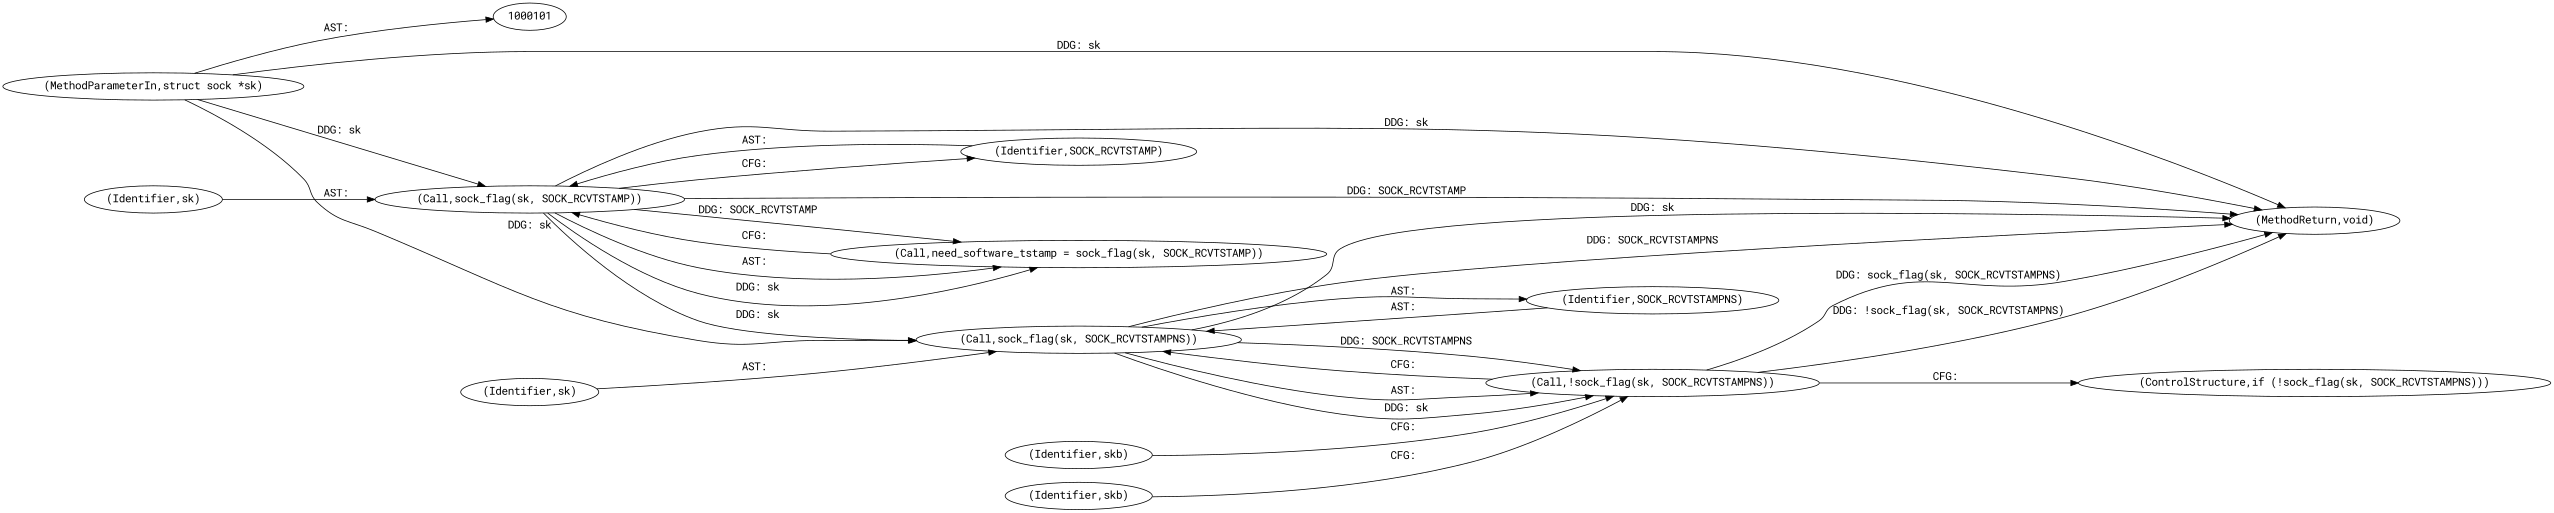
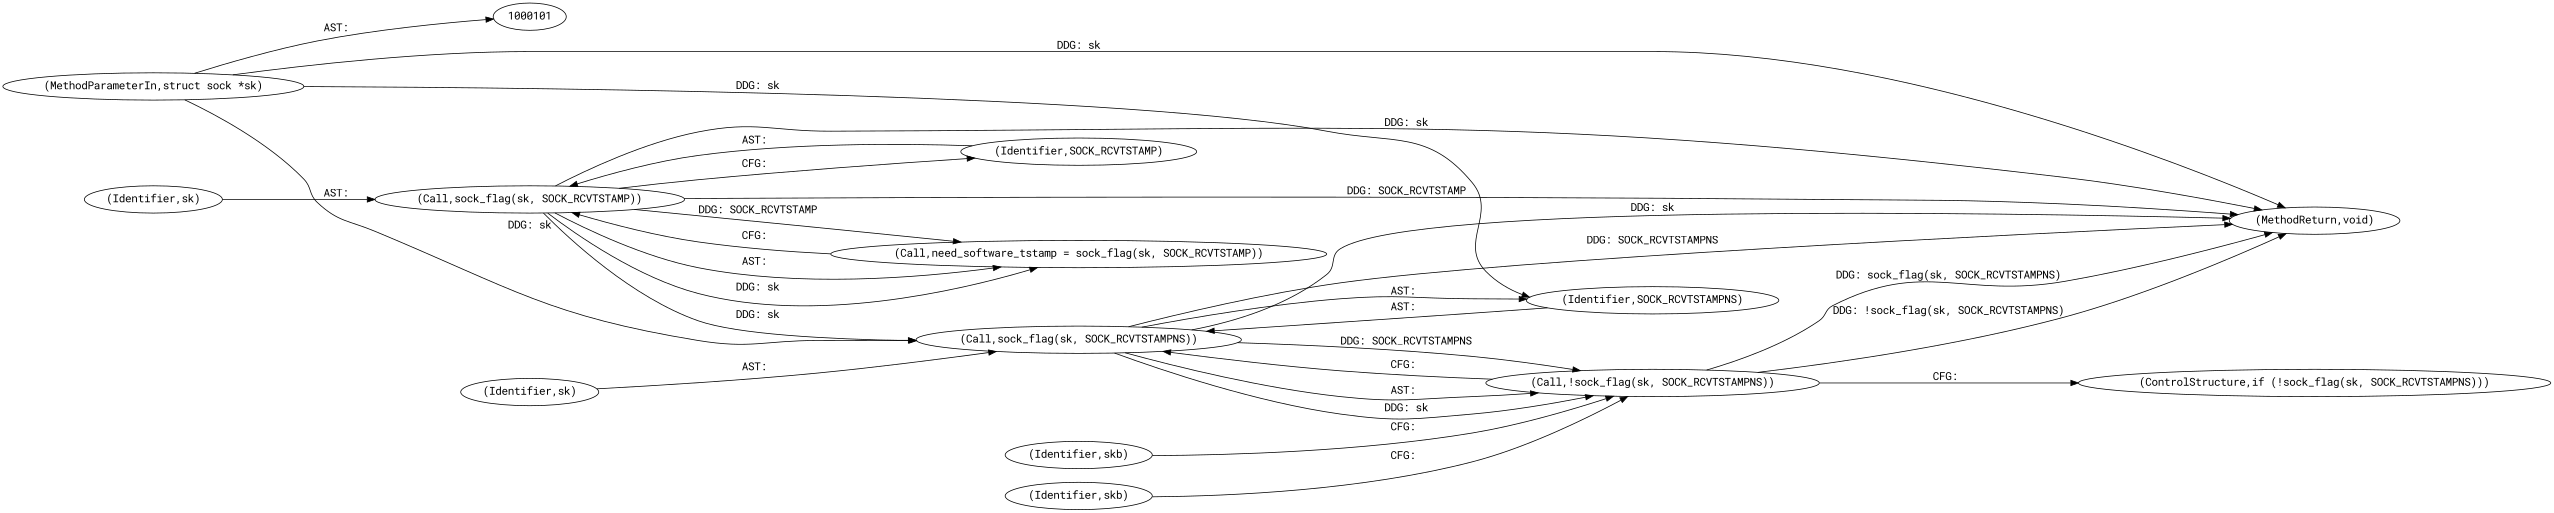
(338, 142) -> (965, 100)
